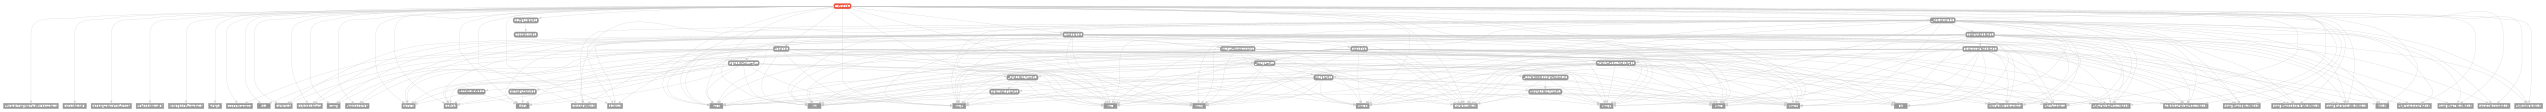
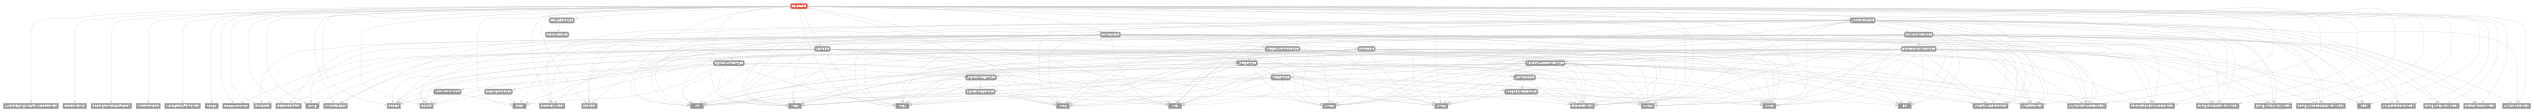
(1545, 77) -> (1525, 77)
(150, 106) -> (148, 106)
(264, 106) -> none
